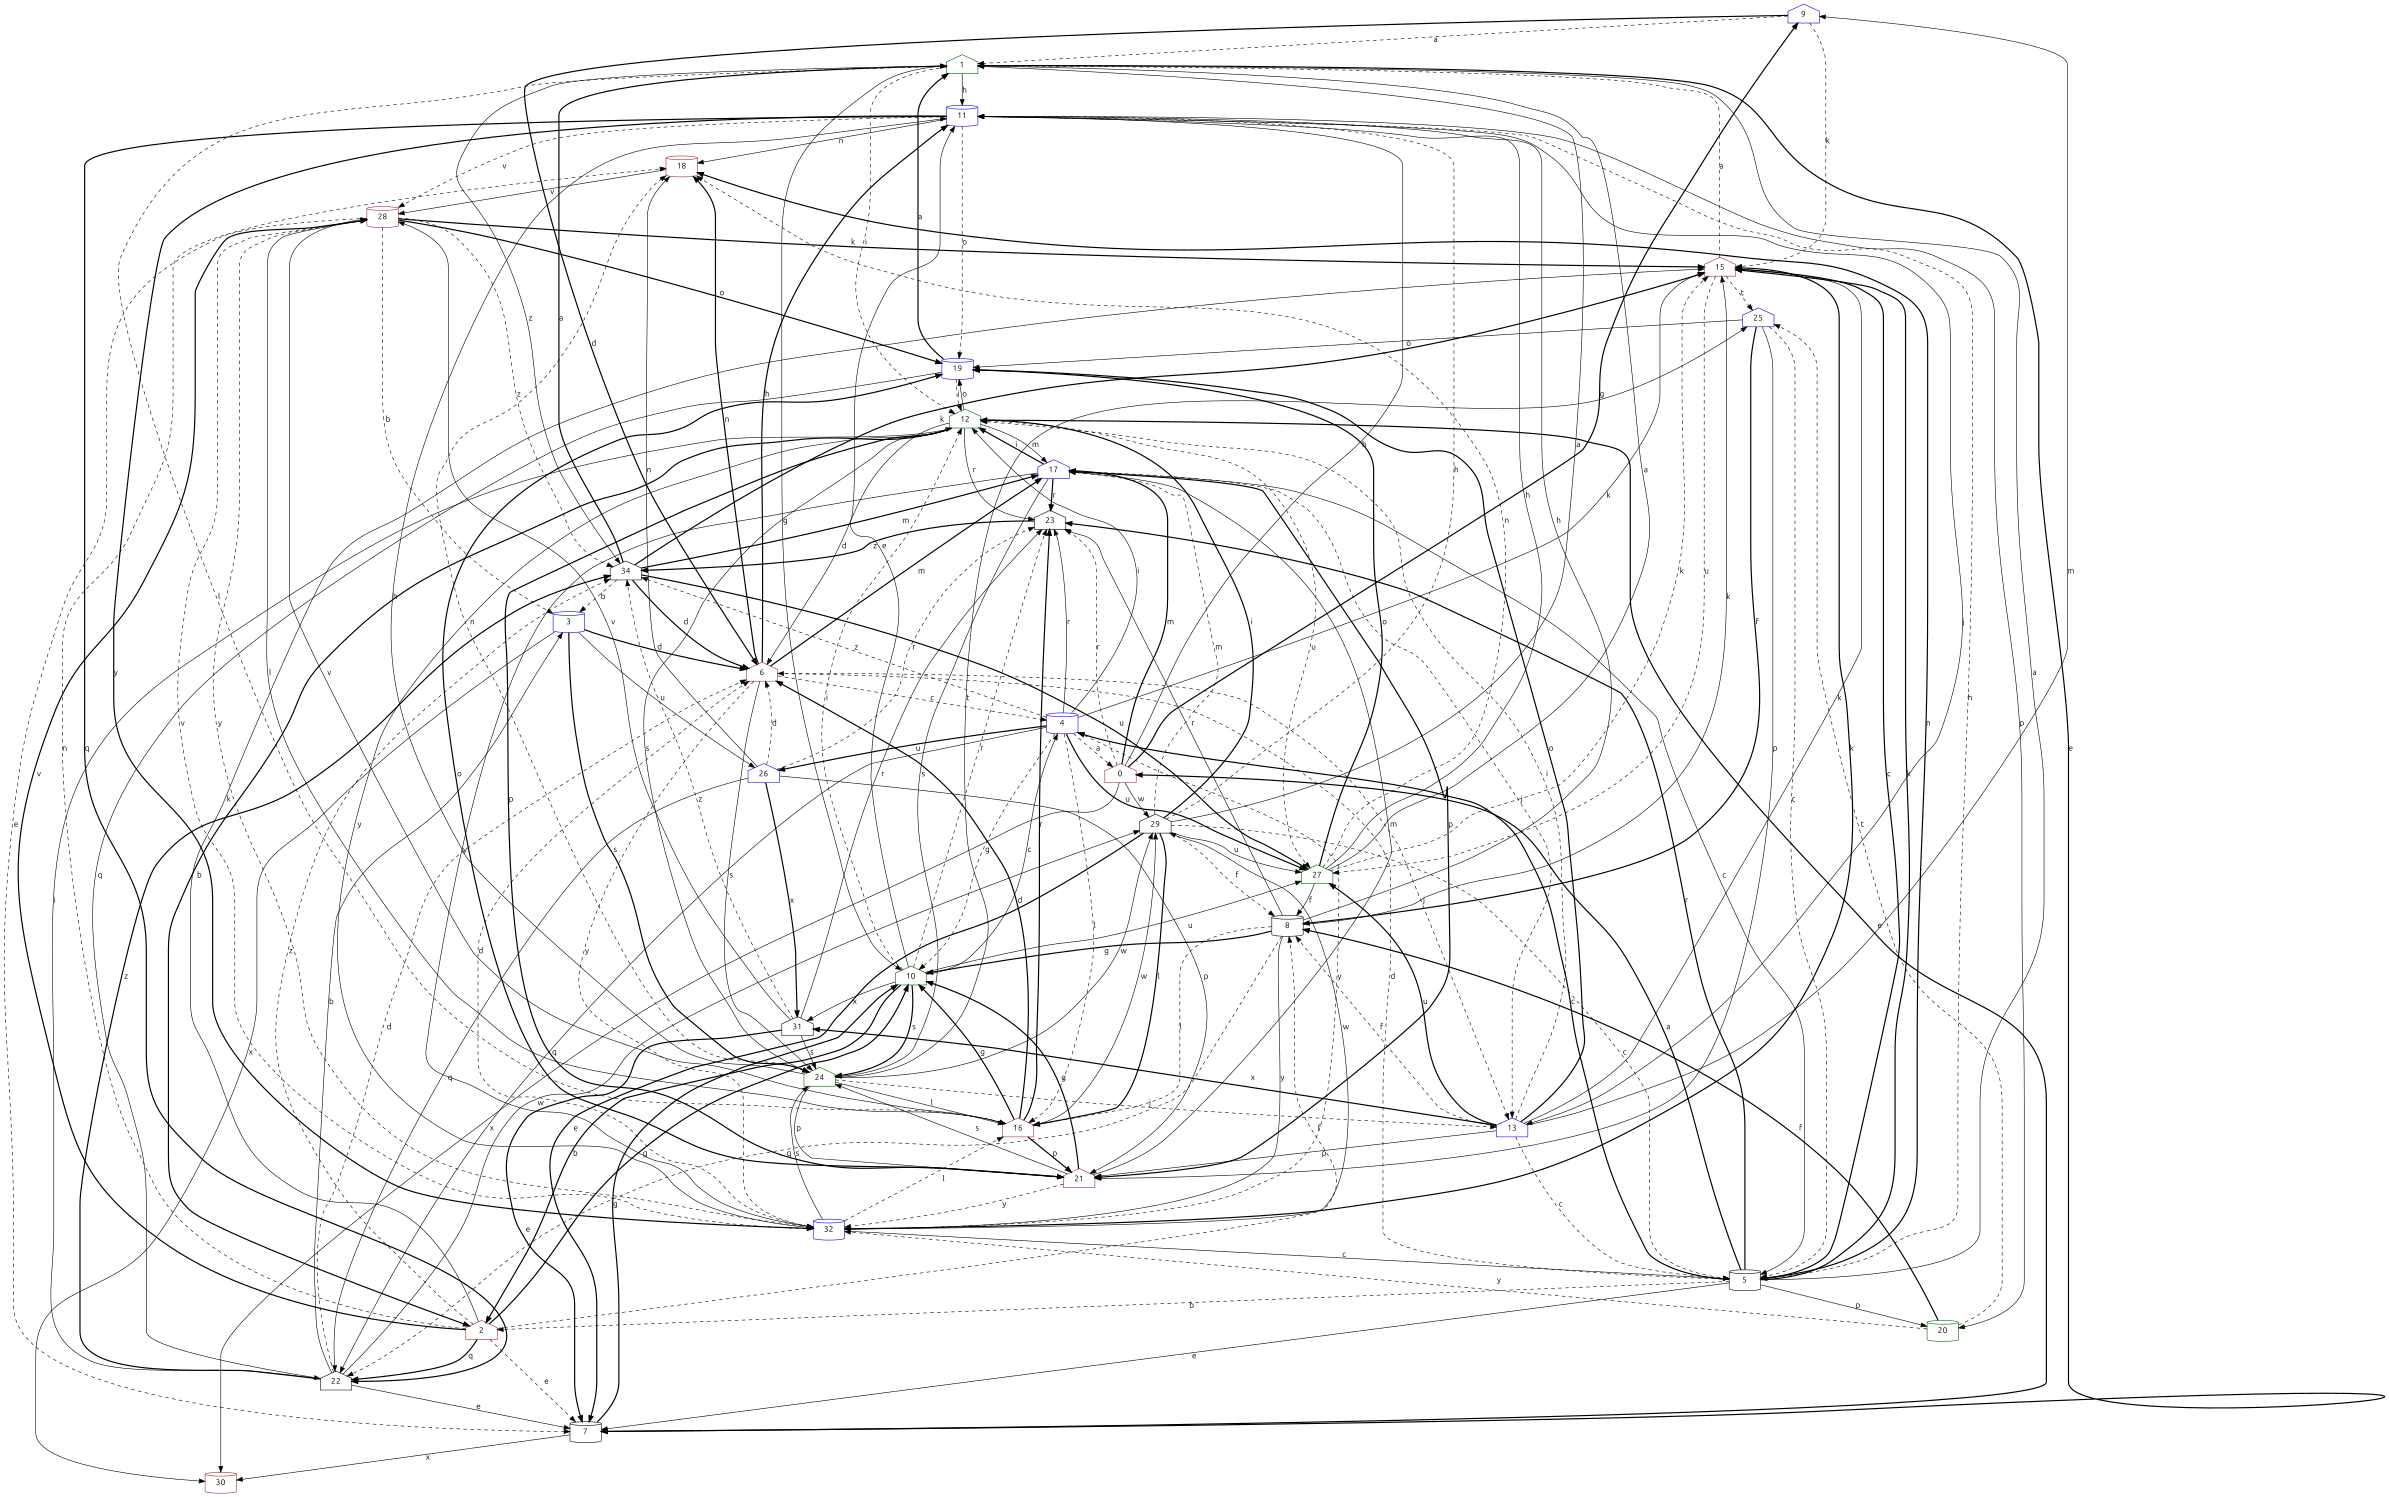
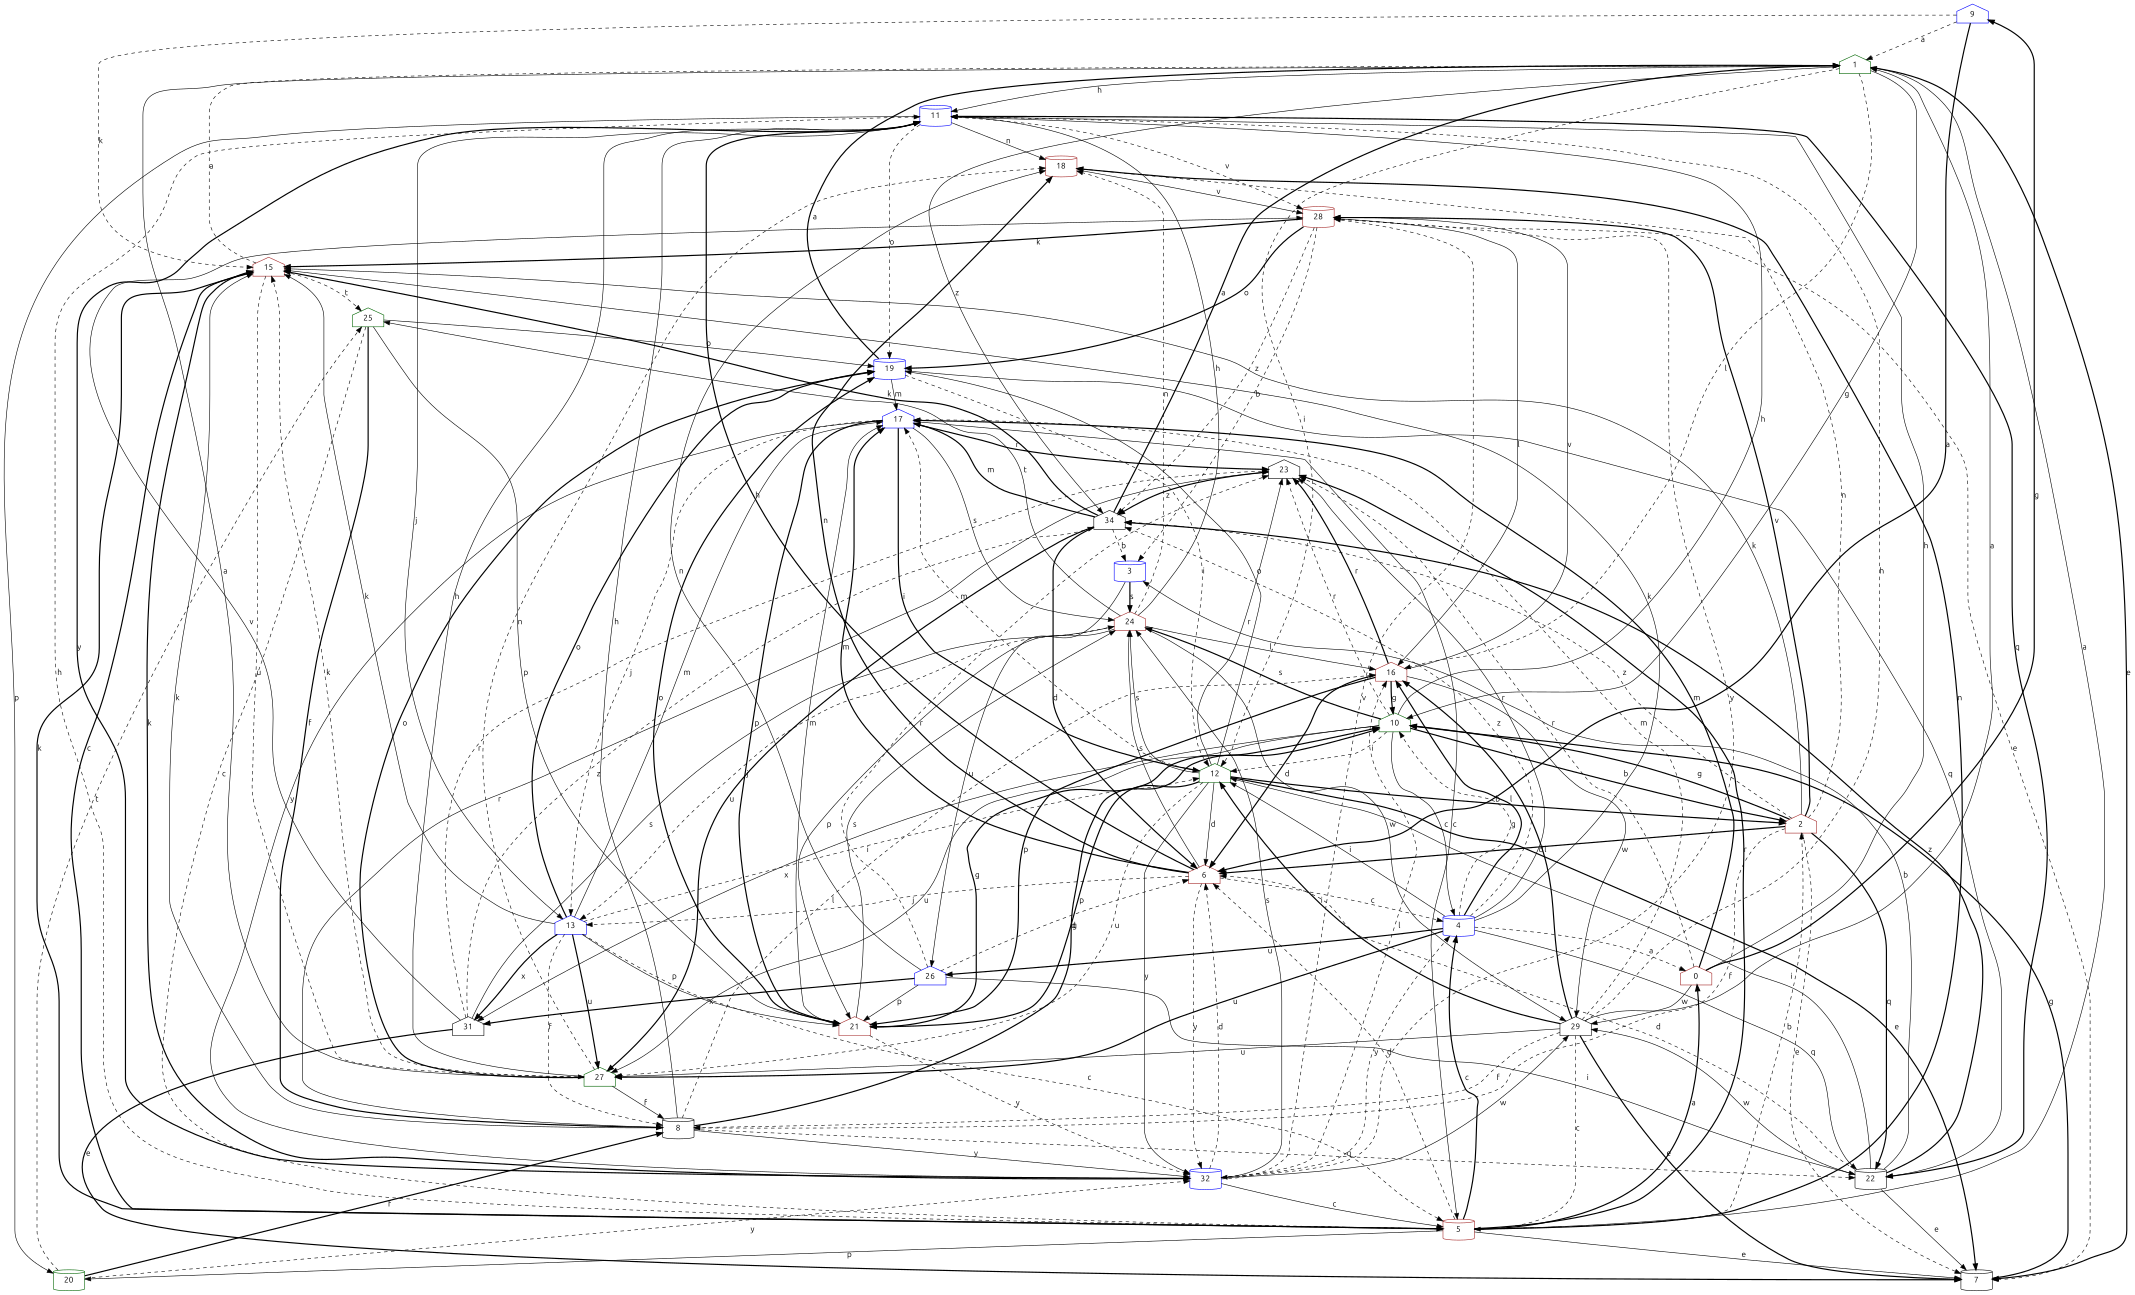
(1758, 318) -> (368, 318)
(594, 344) -> (1948, 445)
none -> (893, 392)
(1014, 437) -> (993, 631)
(884, 546) -> (1763, 420)
(2067, 606) -> (693, 637)
(662, 652) -> (1533, 847)
(879, 770) -> (725, 618)
(1094, 933) -> (1501, 800)
(1330, 1073) -> (1366, 1093)
(450, 1078) -> (1588, 1078)
(820, 1078) -> (1130, 622)
(1745, 1280) -> (1459, 1230)
(336, 1382) -> (1871, 1179)
(221, 1483) -> none
